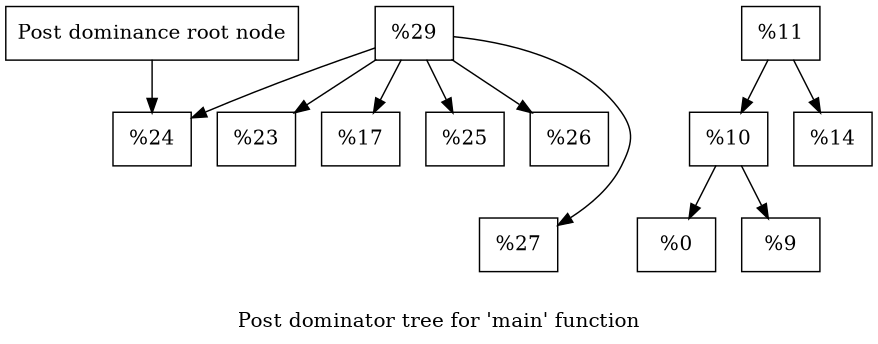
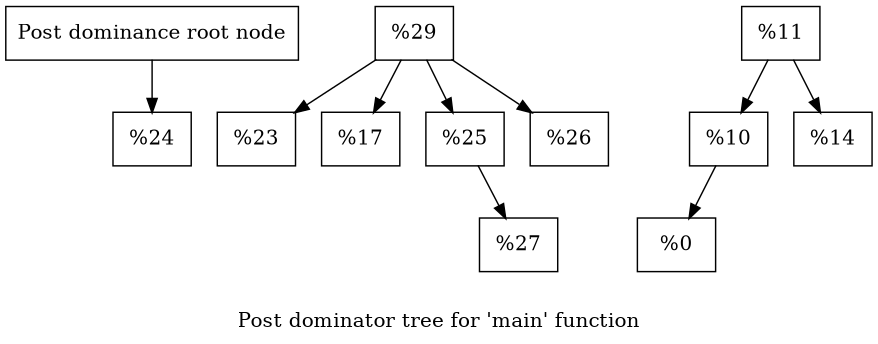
(290, 79) -> none
(602, 91) -> (489, 186)
(781, 245) -> none
